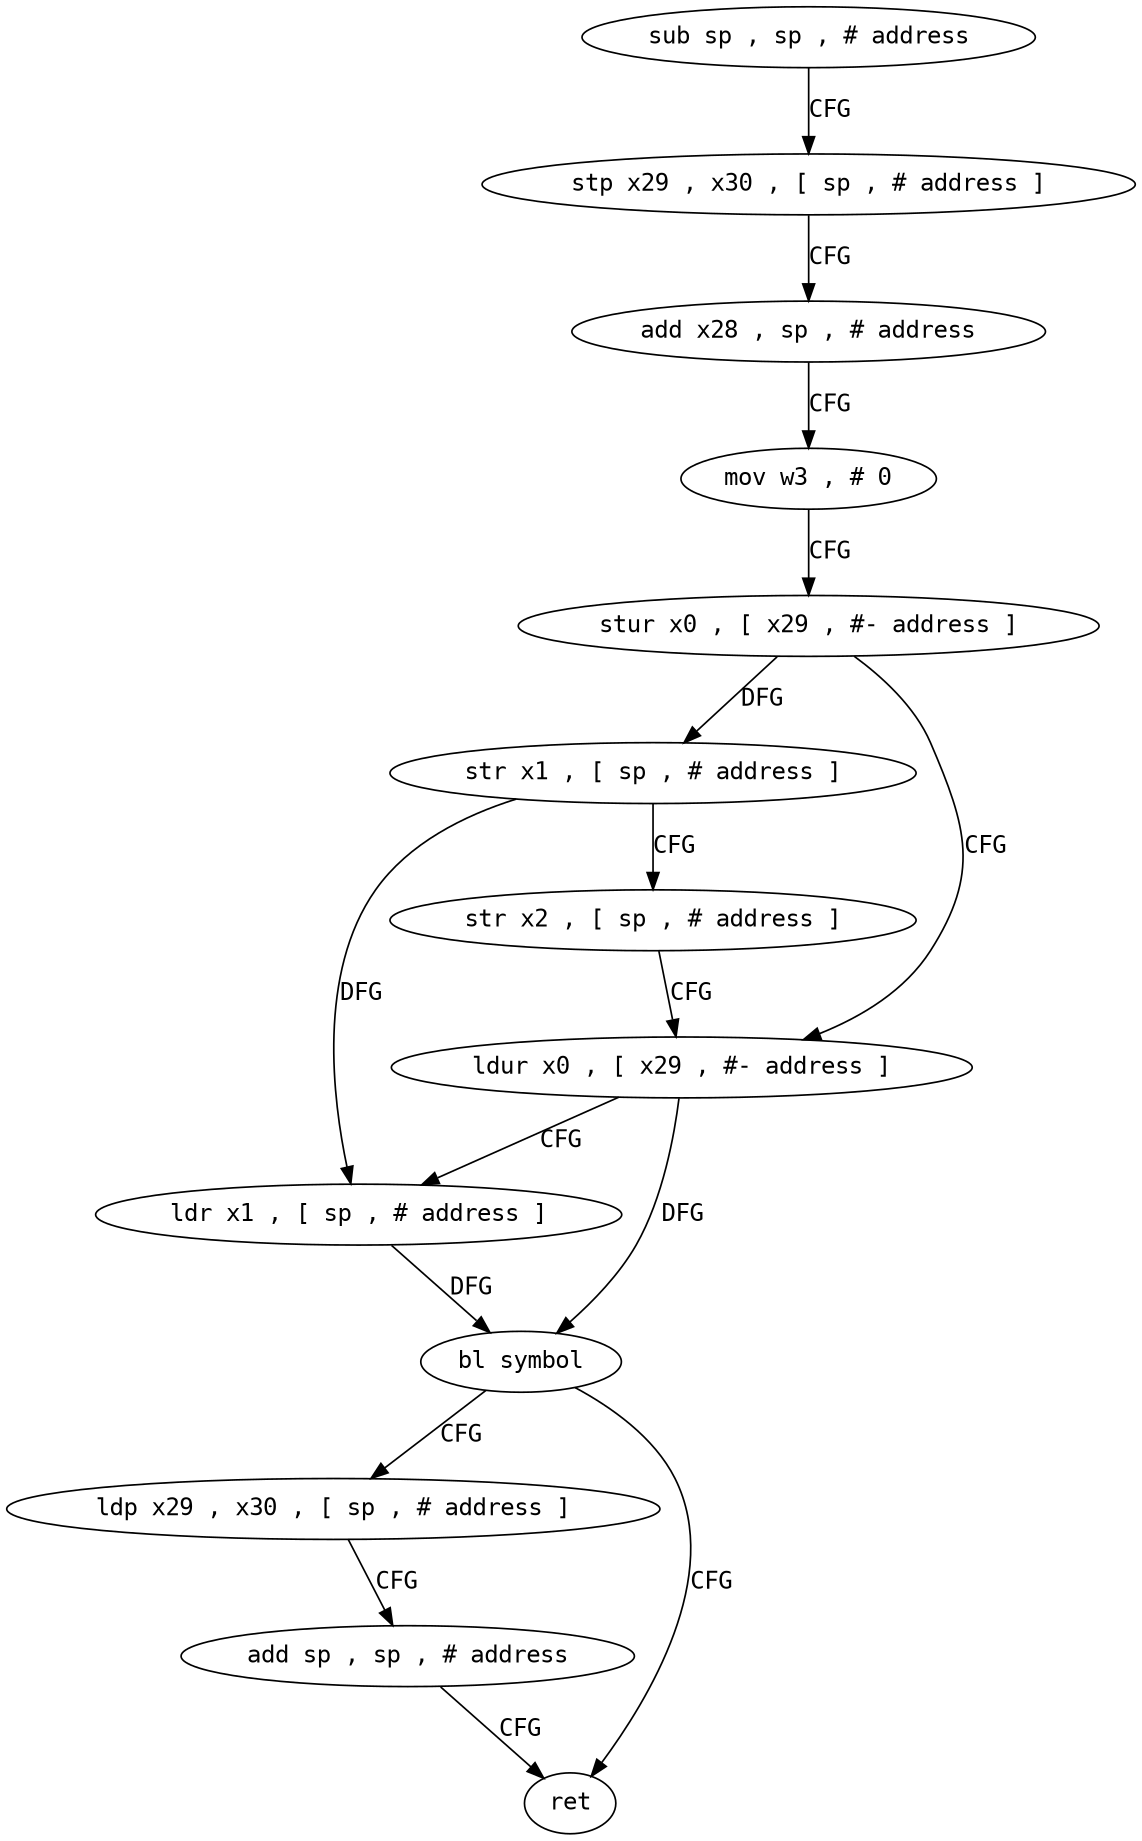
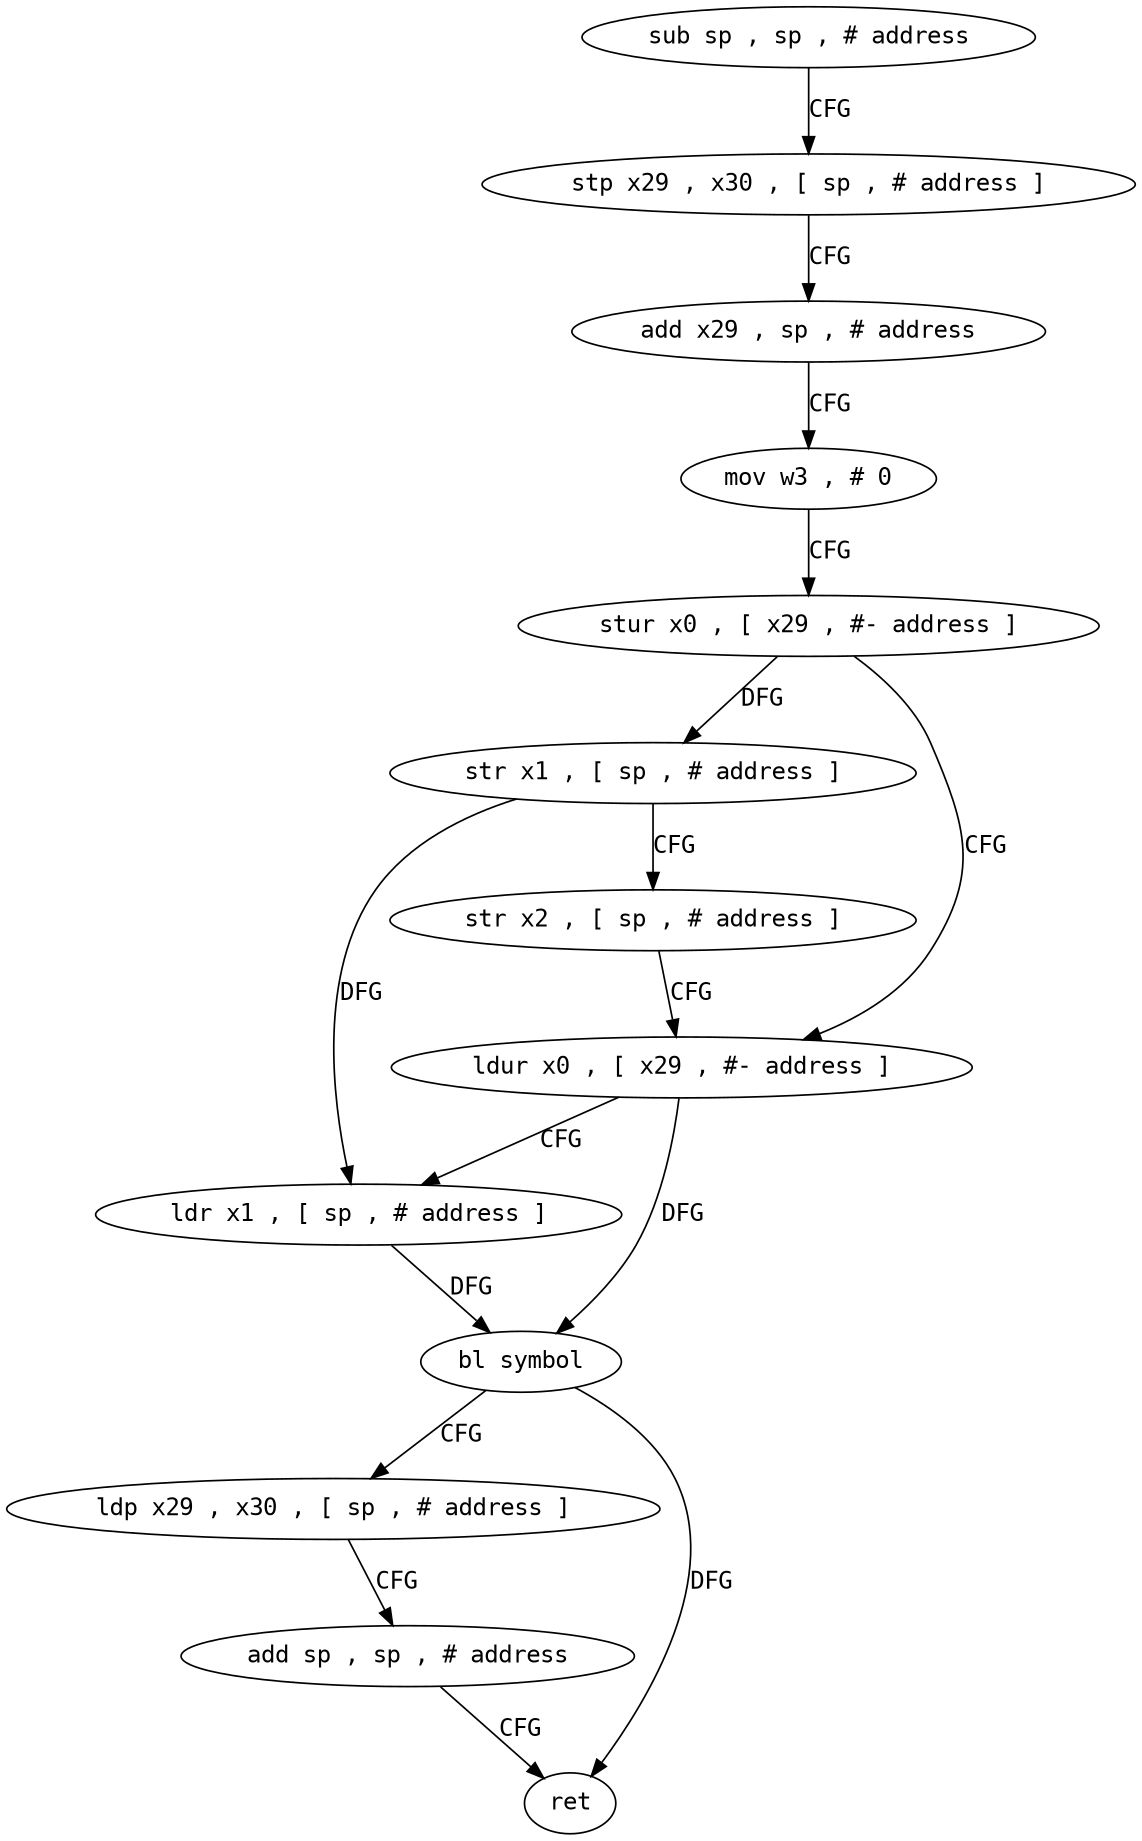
(809, 332) -> (809, 332)
(711, 1583) -> (711, 1583)
